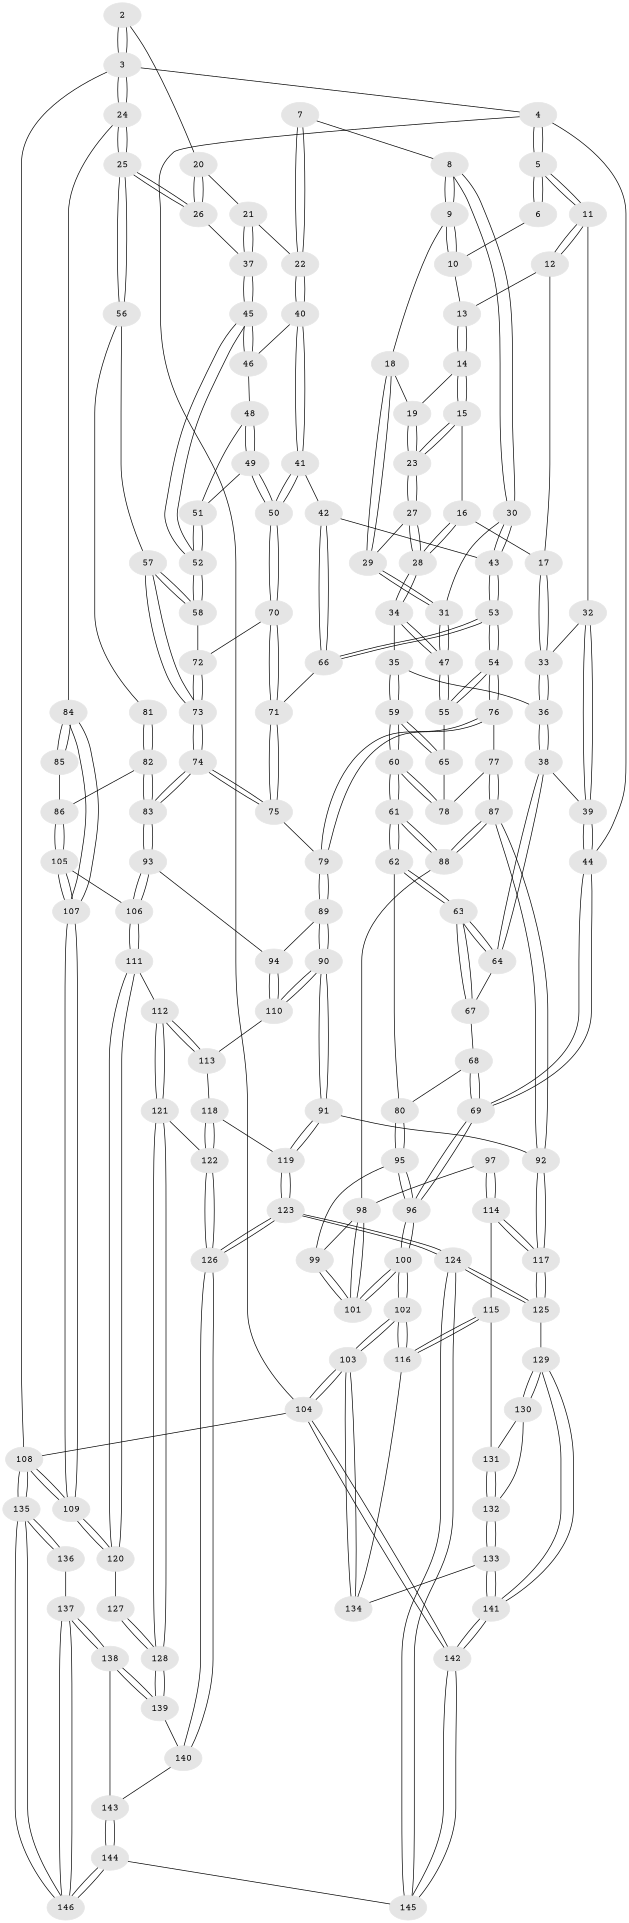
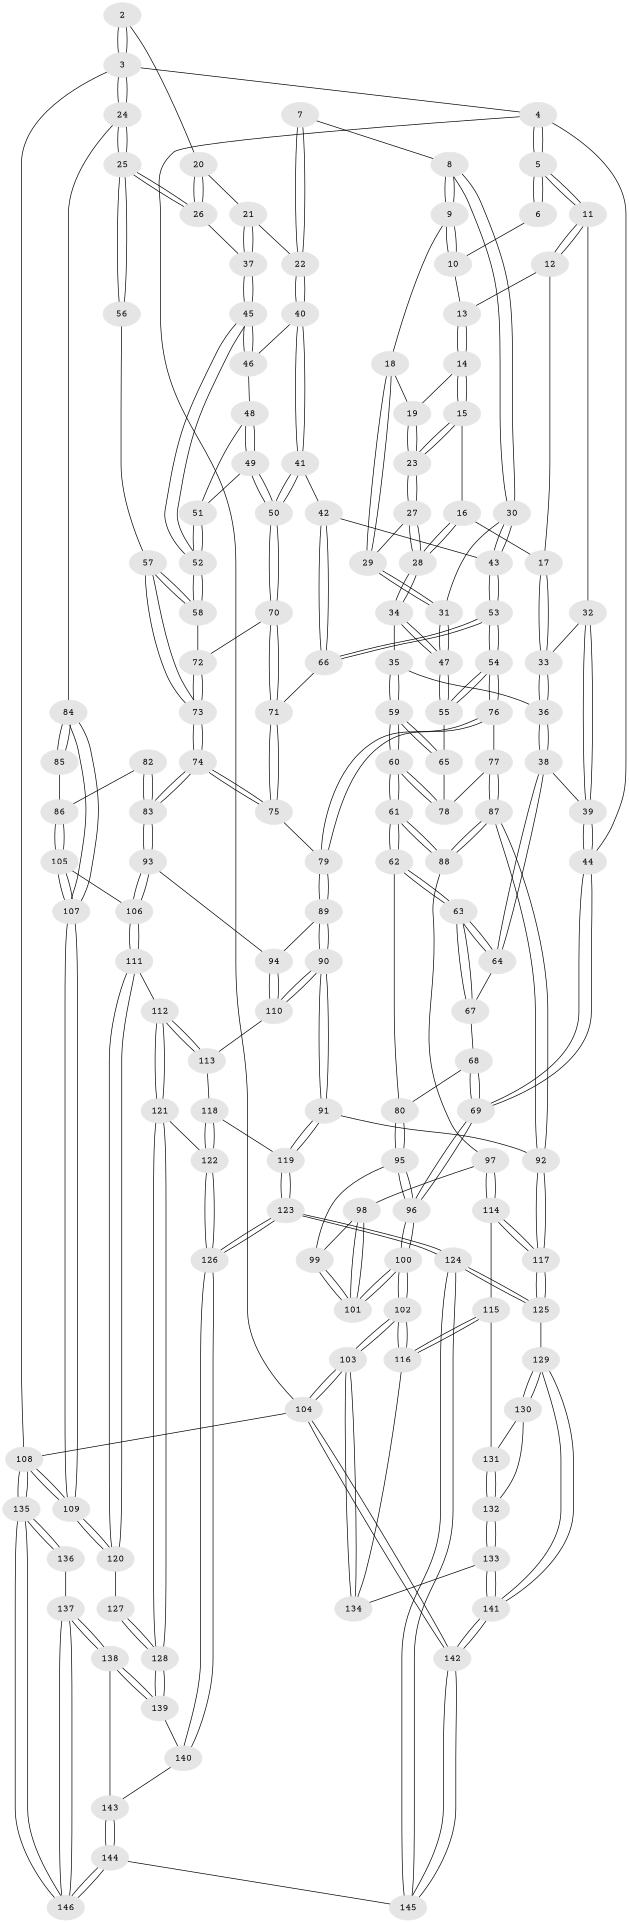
(148, 712) -> none
(362, 1020) -> (430, 1020)
